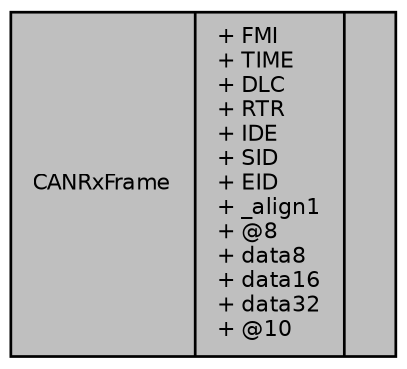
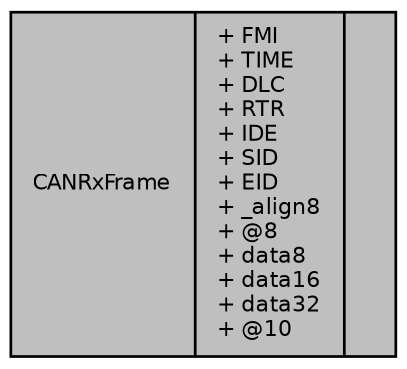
(270, 207) -> (270, 207)
